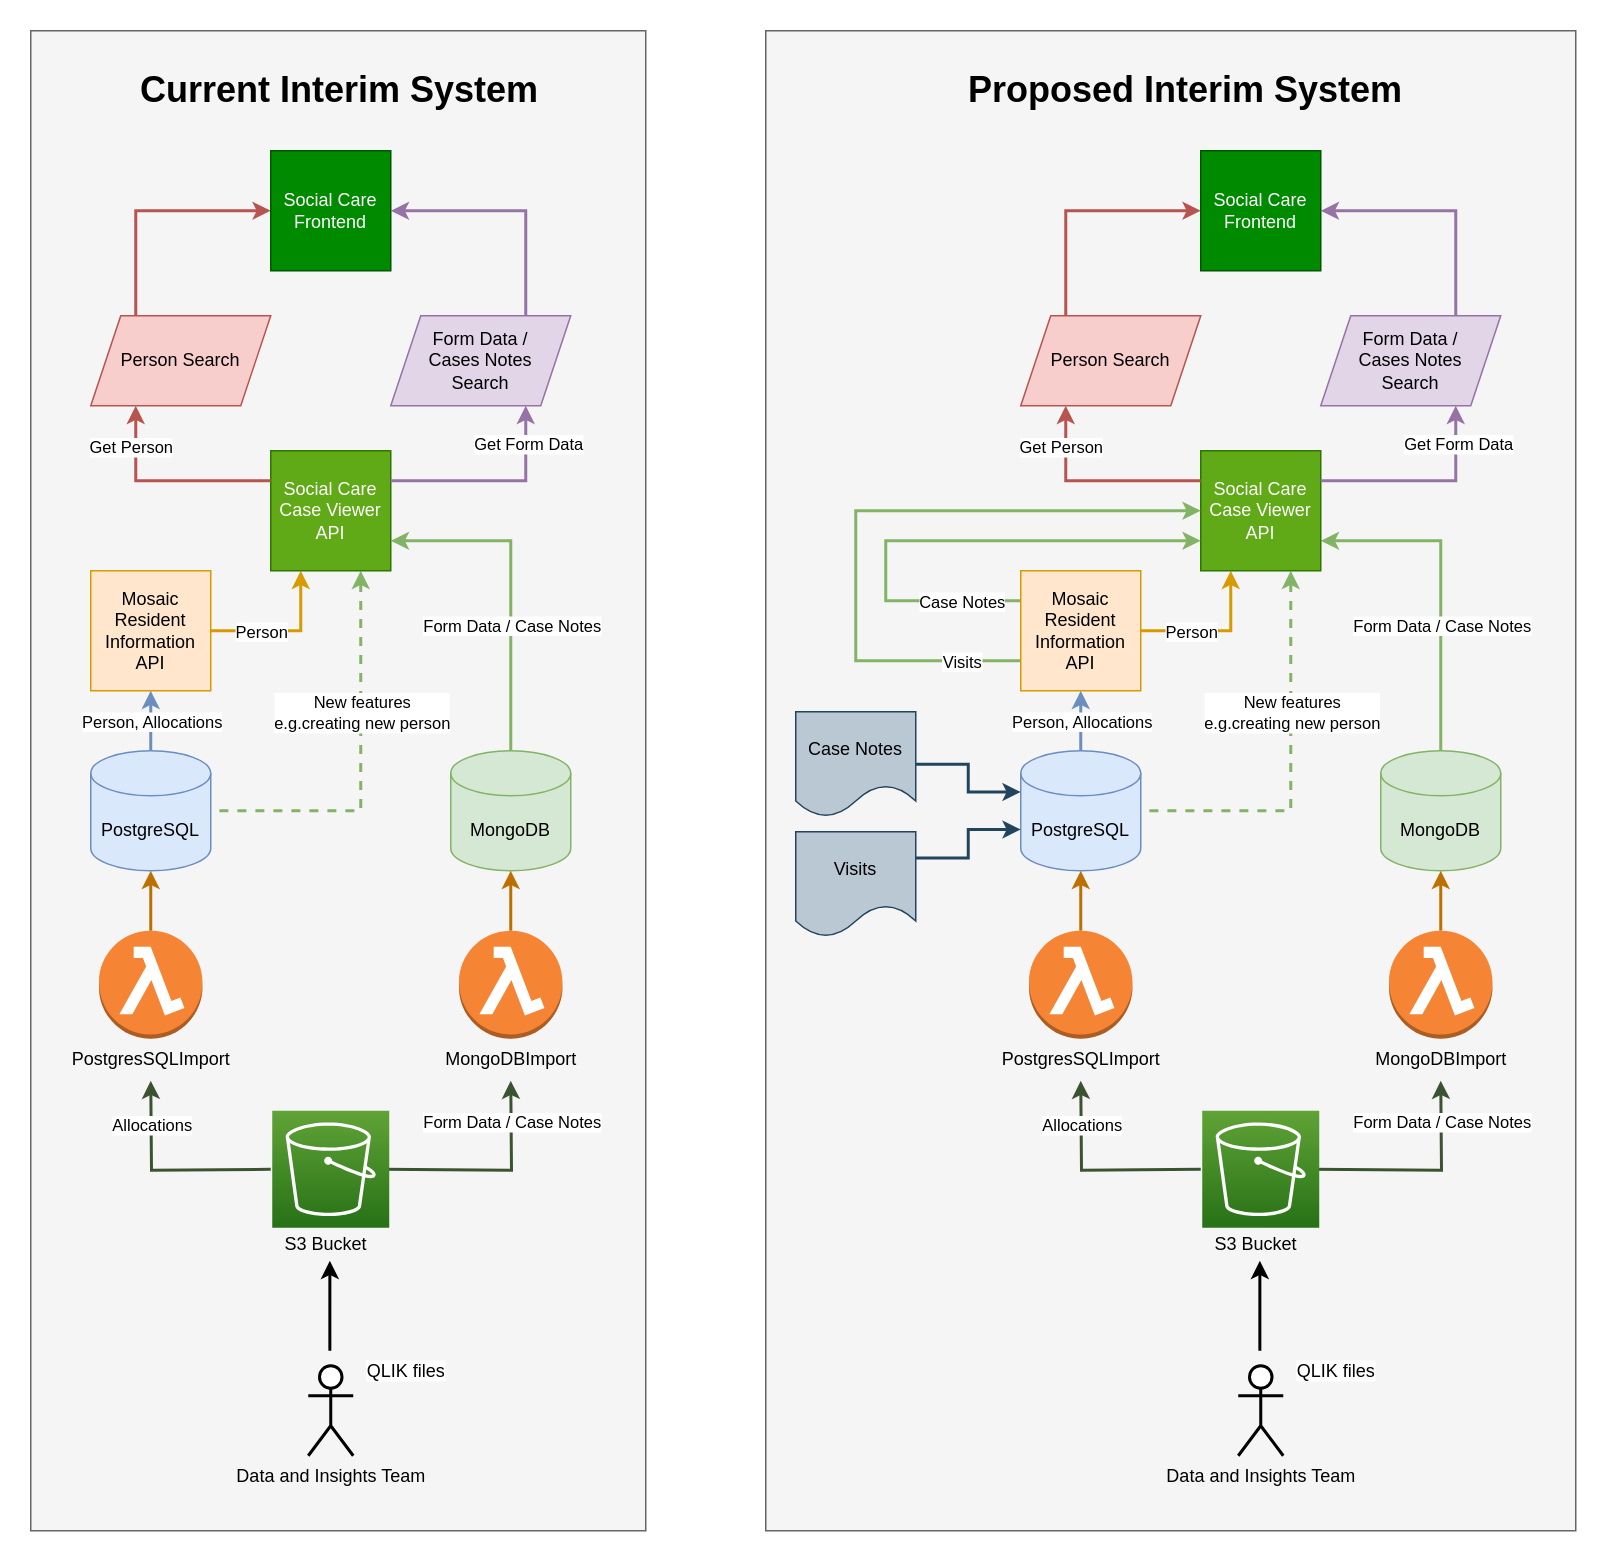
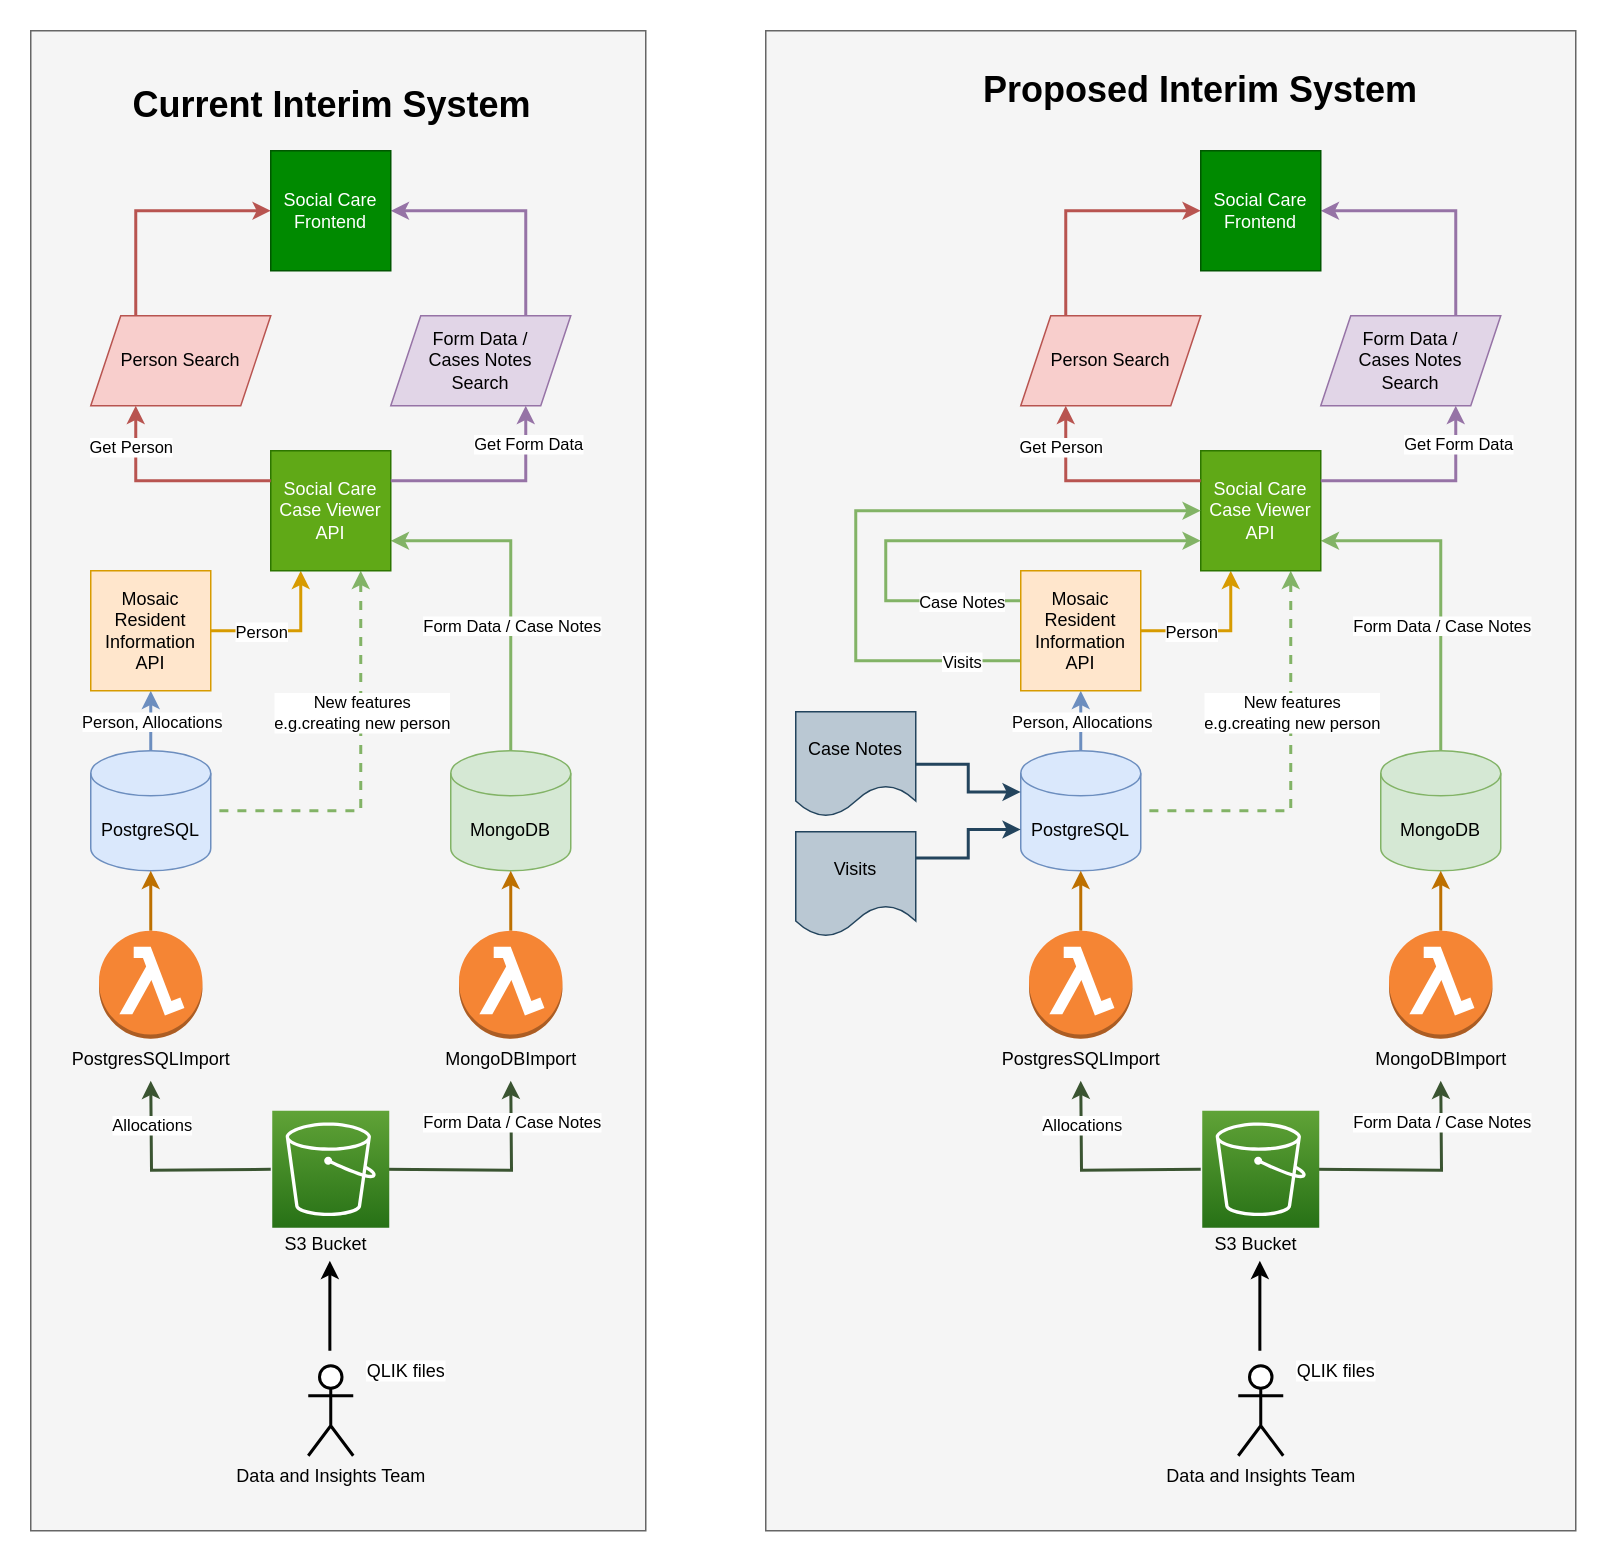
(339, 91) -> (332, 106)
(1186, 91) -> (1201, 91)
